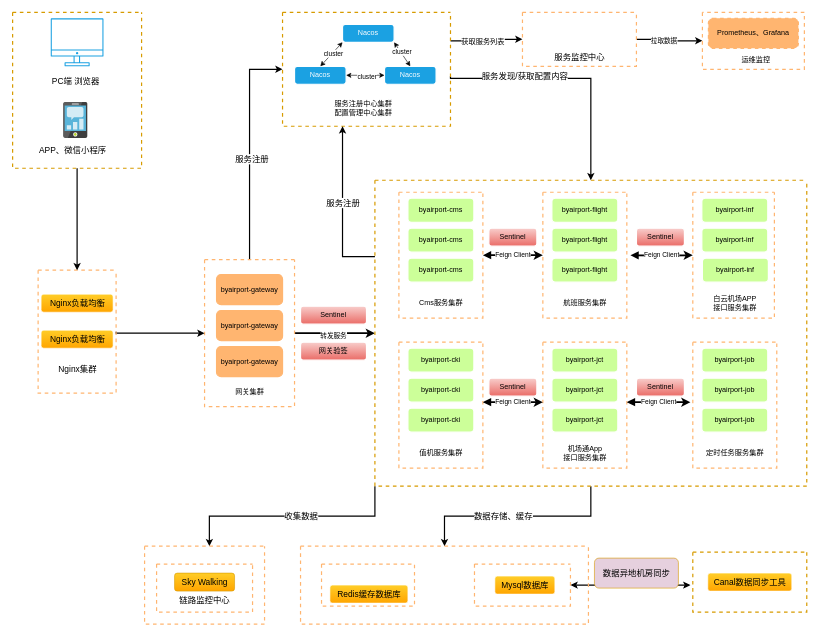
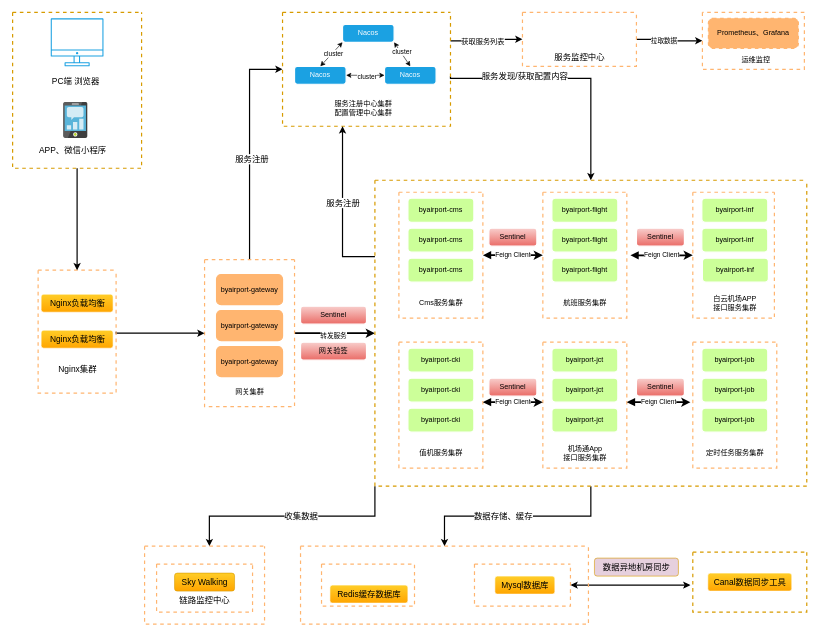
(636, 573) -> (636, 567)
